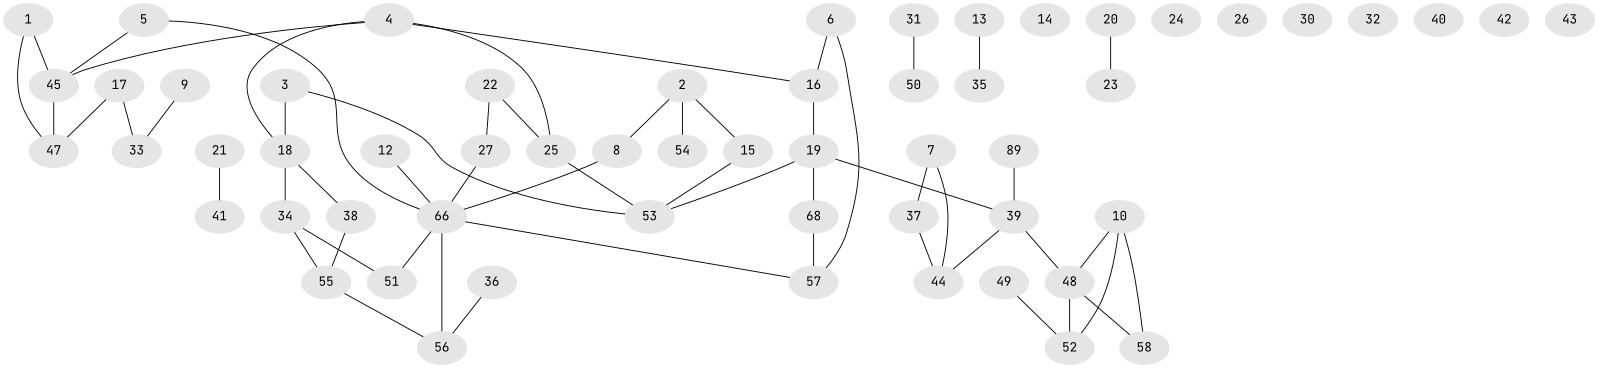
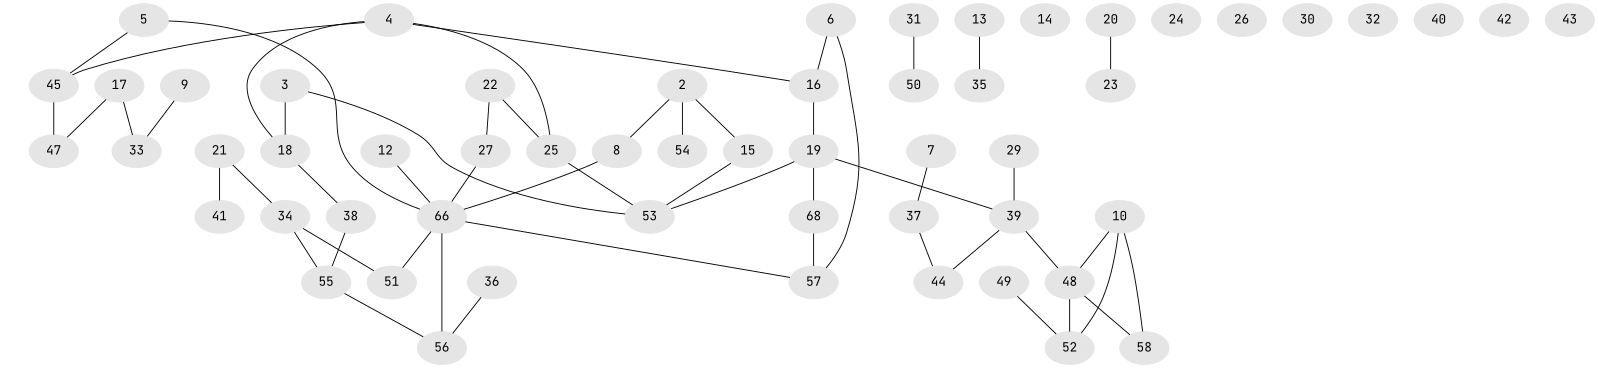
(28, 20) -> none
(1014, 151) -> (1014, 151)
(285, 184) -> (252, 184)
(948, 216) -> none
